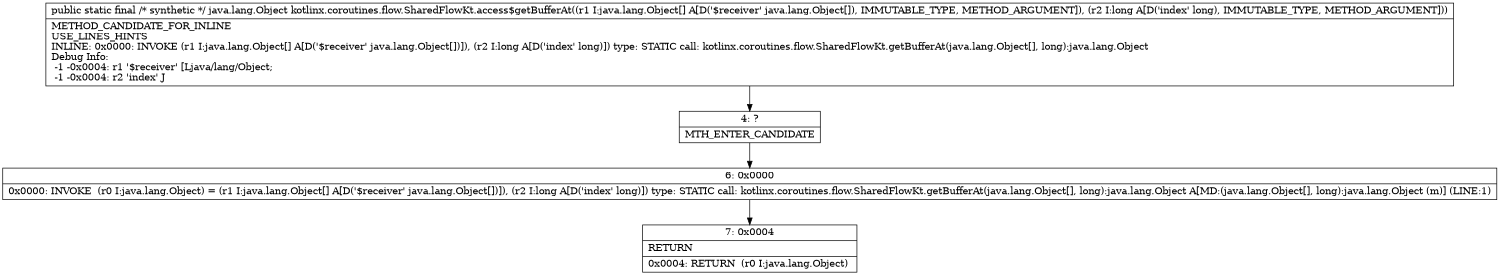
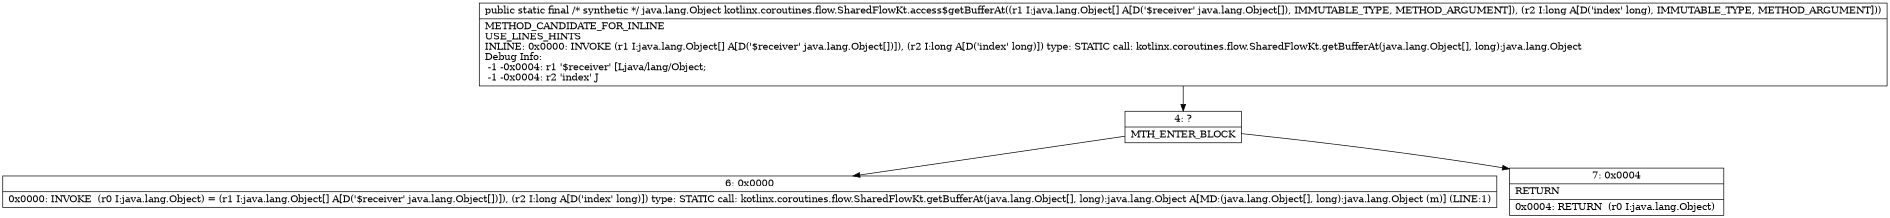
(750, 135) -> (1183, 135)
(750, 209) -> (1372, 149)
